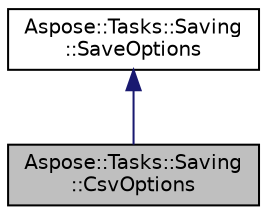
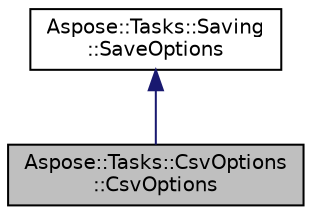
(134, 175) -> (156, 175)
